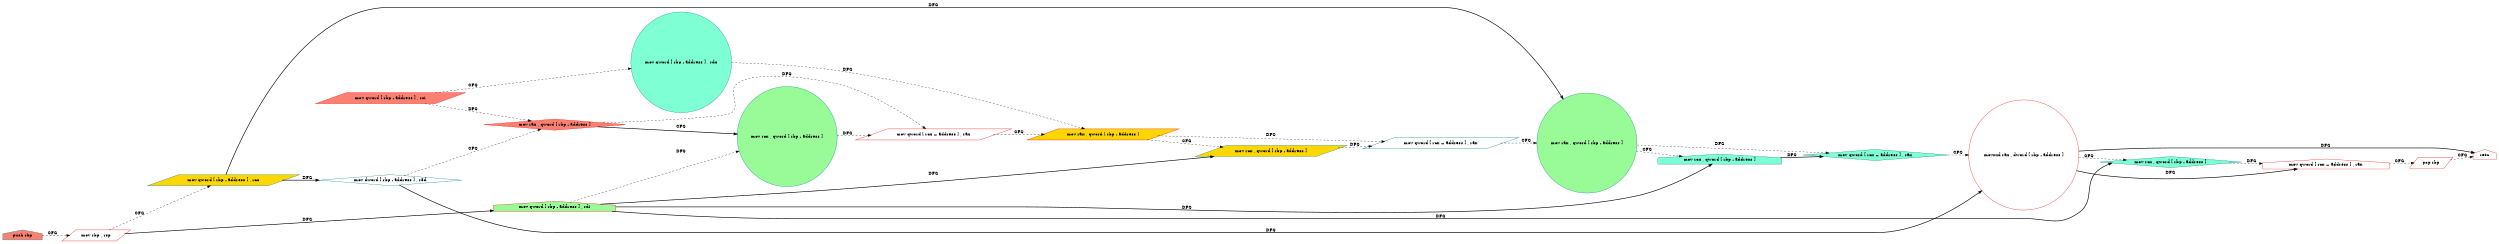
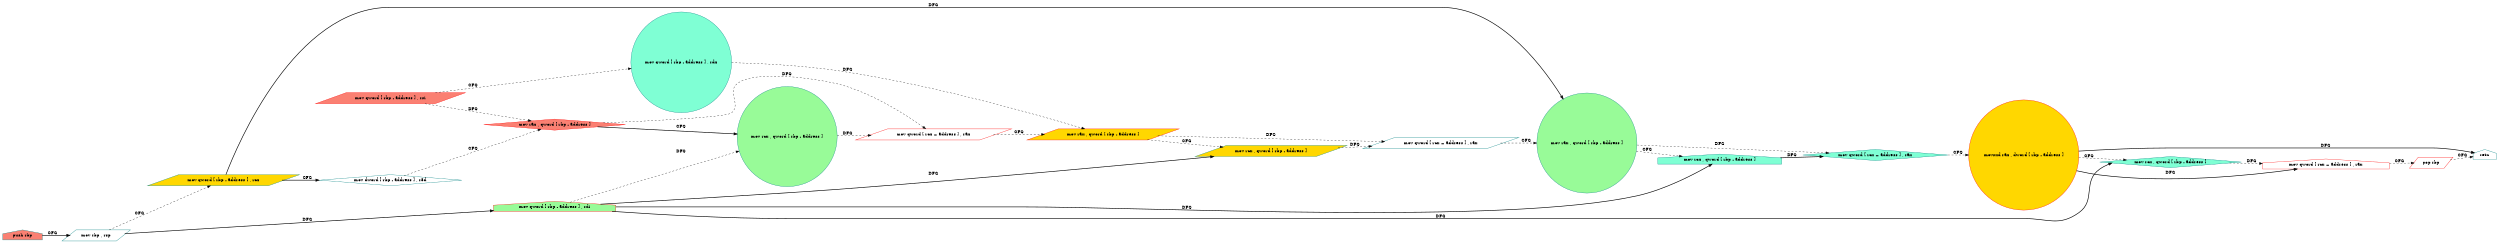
(2024, 155) -> (2024, 155)
(2485, 155) -> (2485, 155)
(308, 178) -> (308, 178)
(1190, 233) -> none
(54, 235) -> (54, 235)
(96, 235) -> (96, 235)
